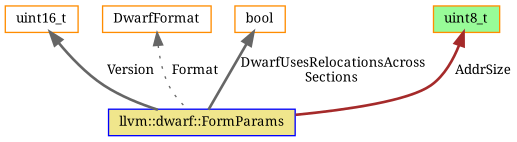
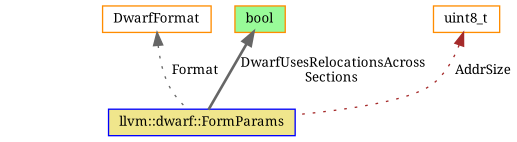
(42, 19) -> none
(260, 19) -> (260, 19)
(467, 19) -> (467, 19)
(389, 101) -> (389, 101)
